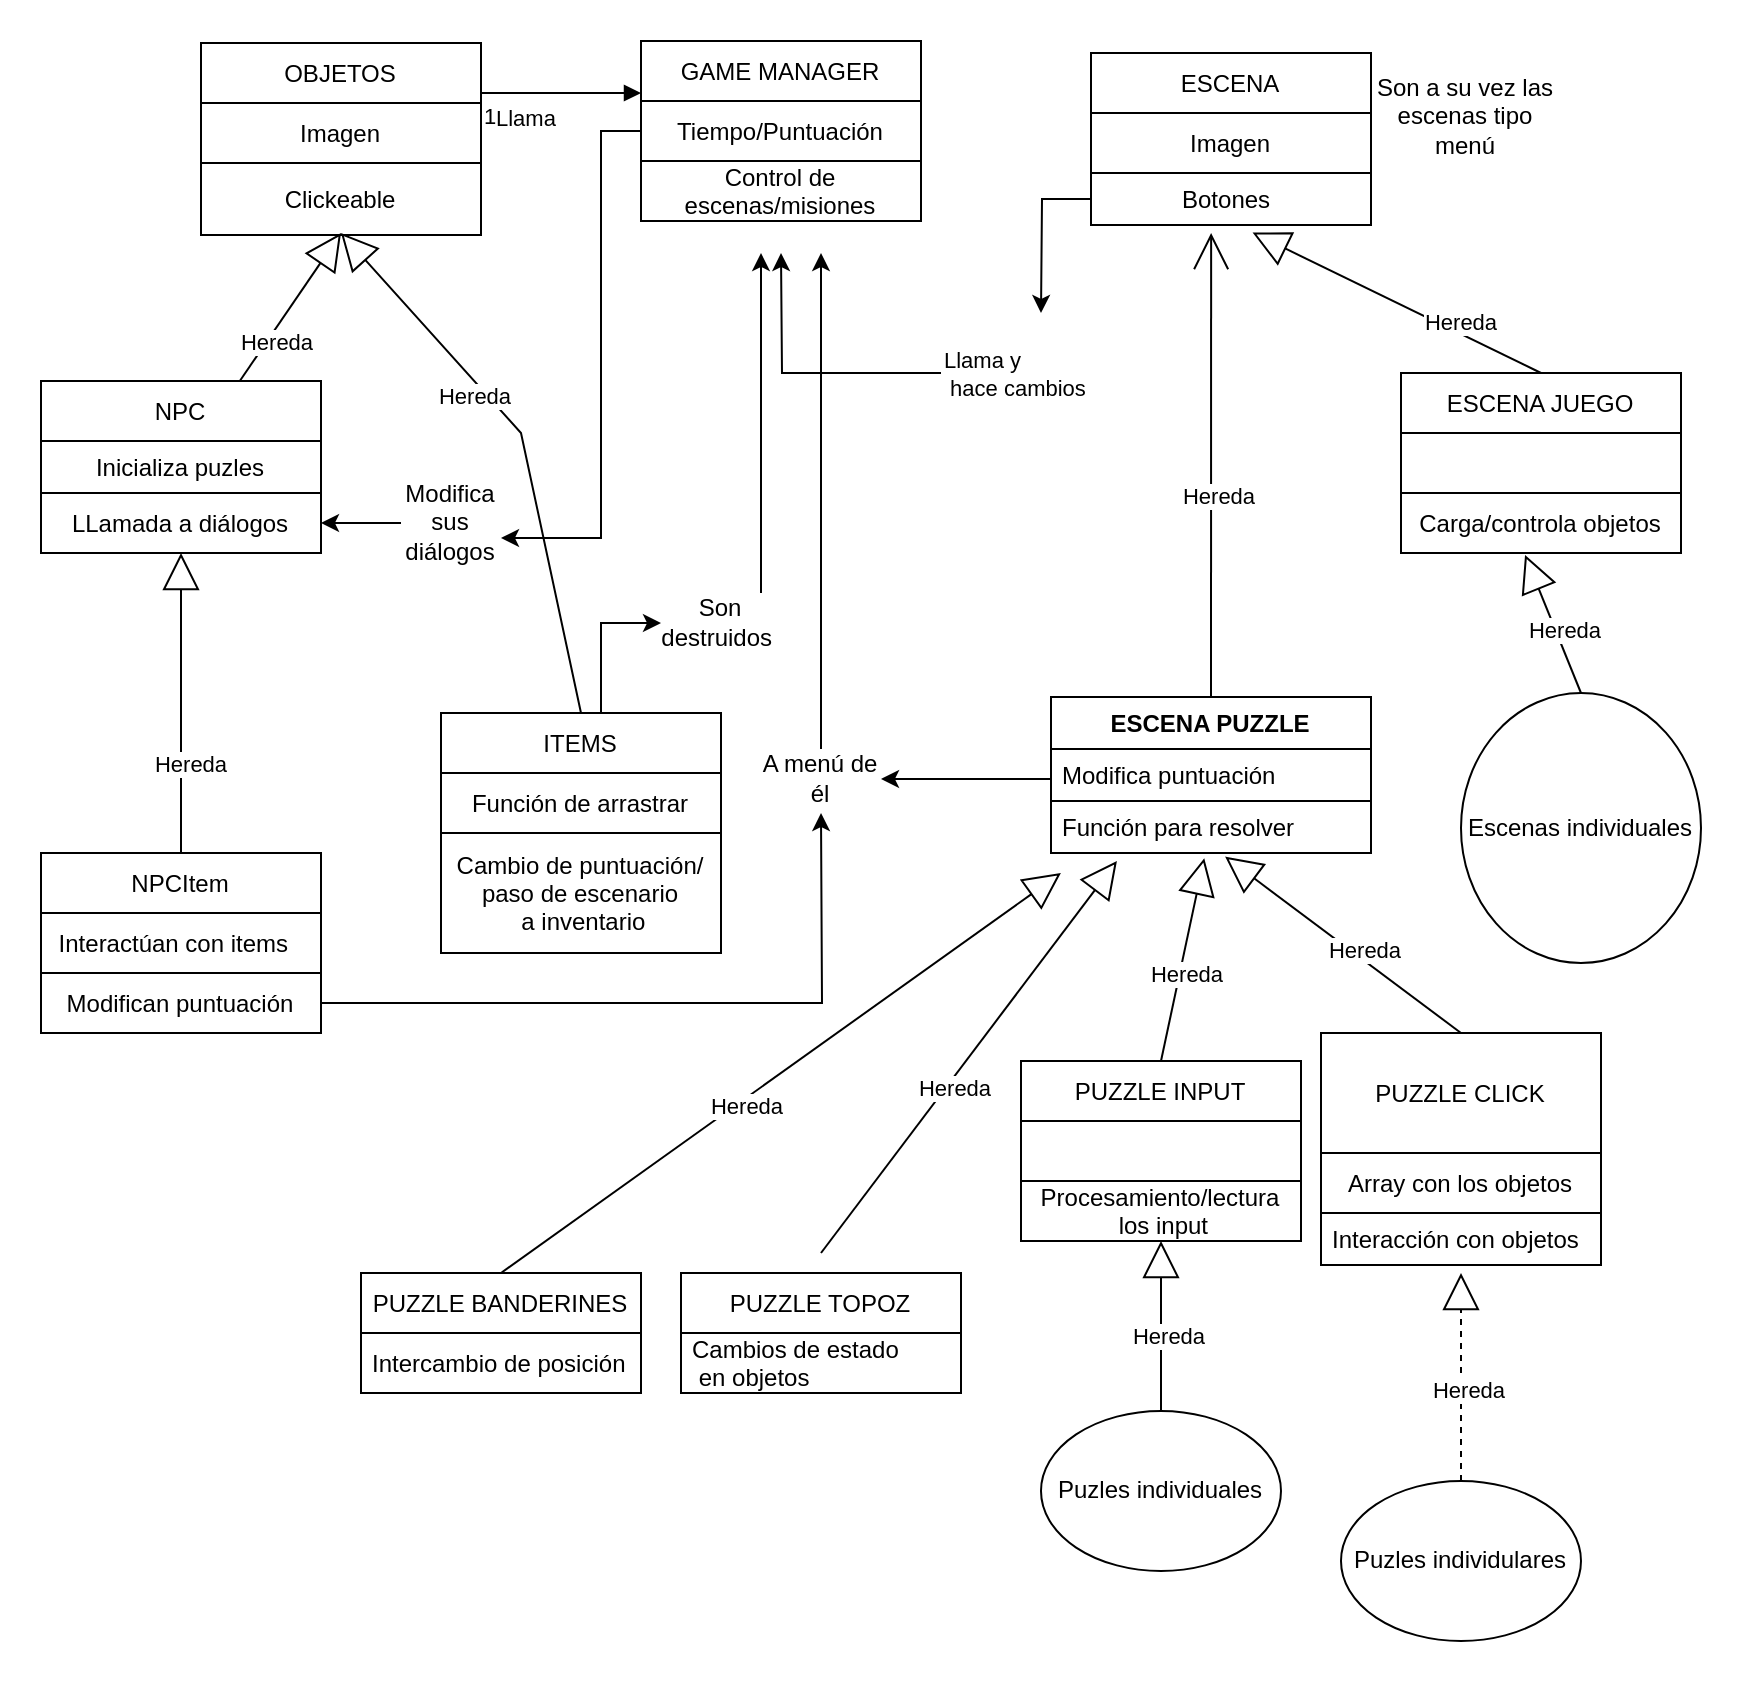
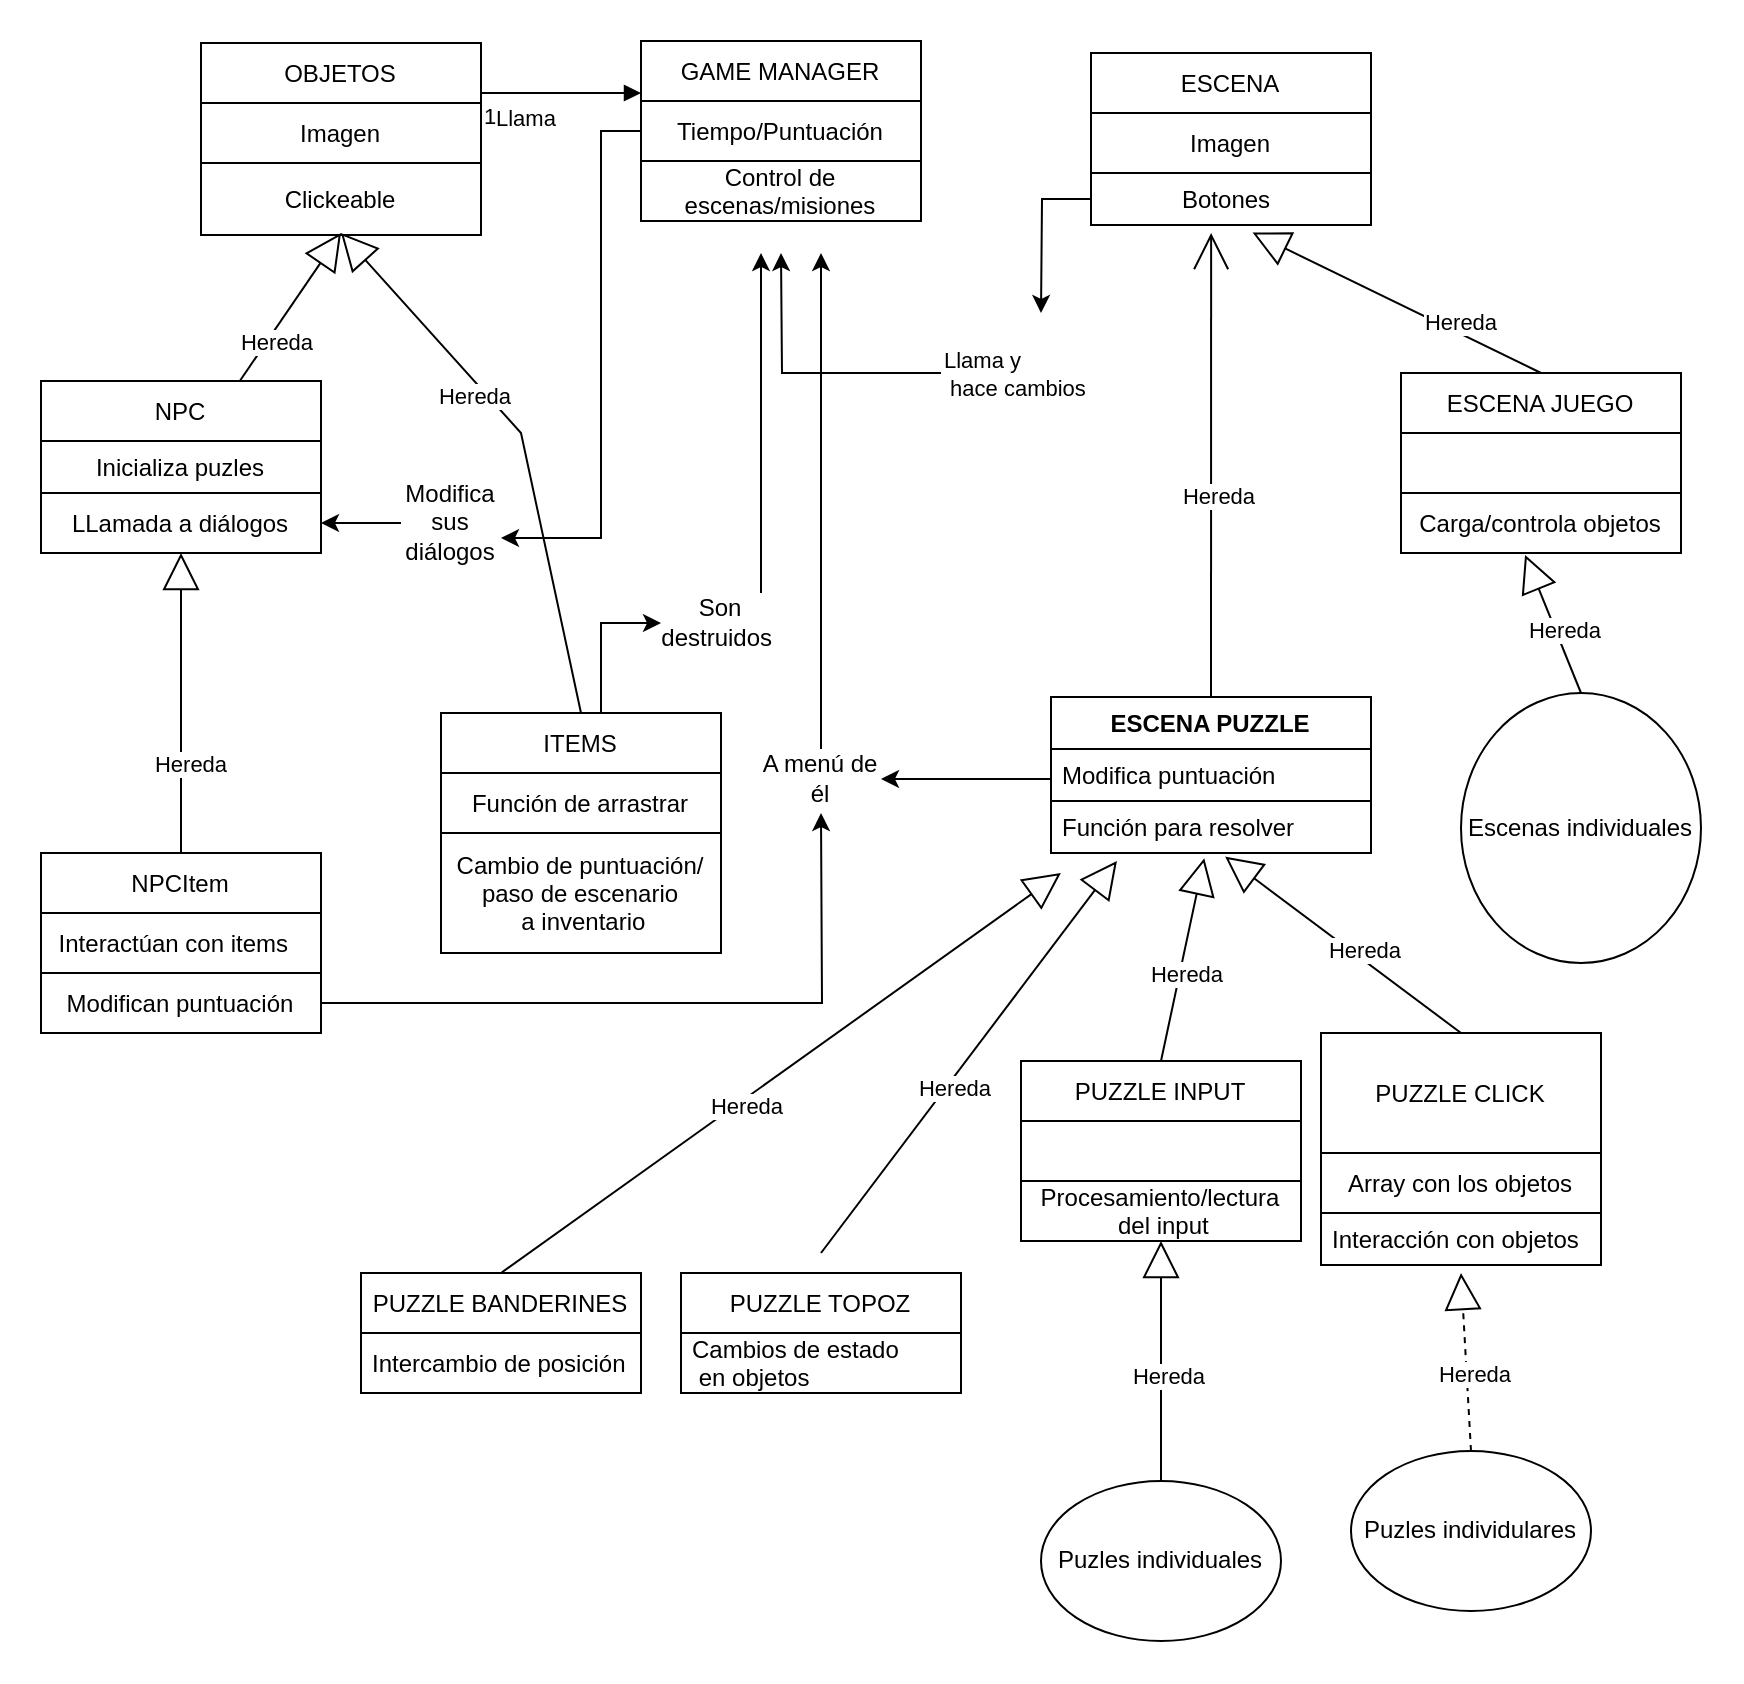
(1466, 117) -> none
(1160, 1198) -> (1160, 1198)
(1161, 1491) -> (1161, 1561)
(1461, 1561) -> (1471, 1531)
